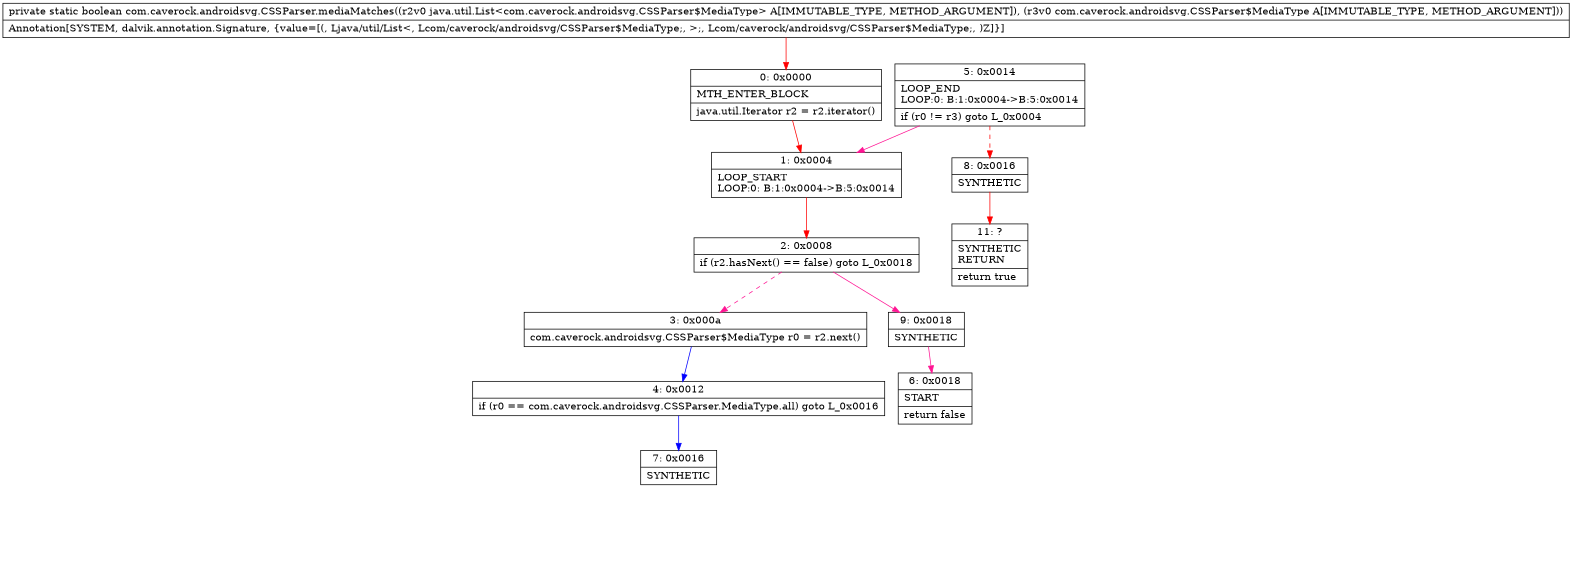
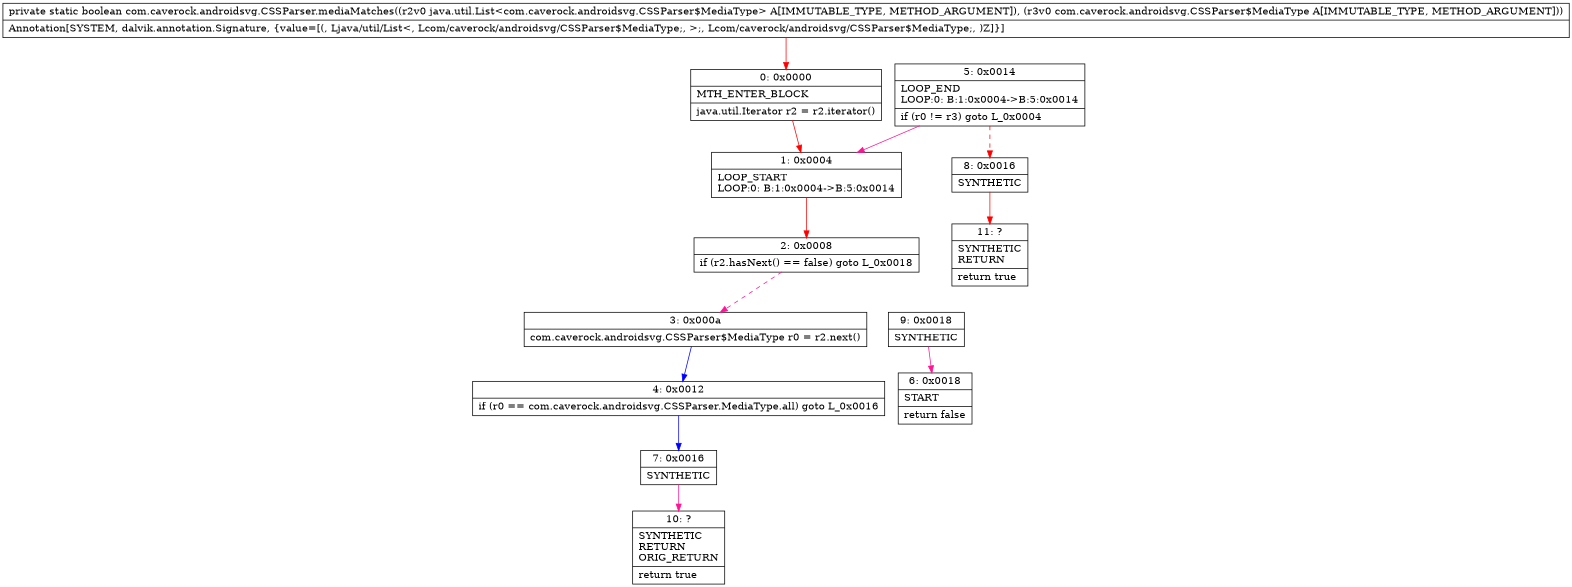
(863, 290) -> none
none -> (679, 548)
